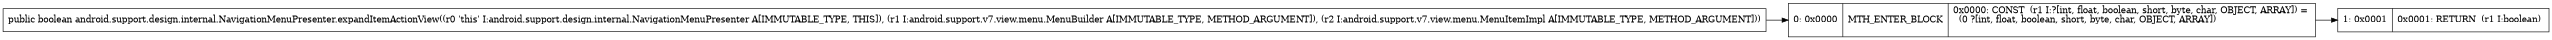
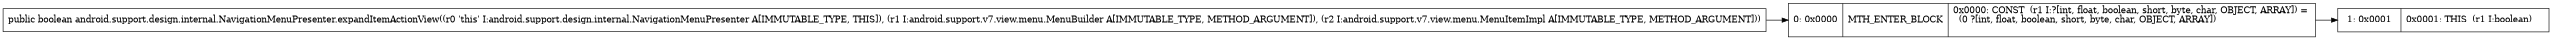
(2471, 20) -> (2470, 20)
